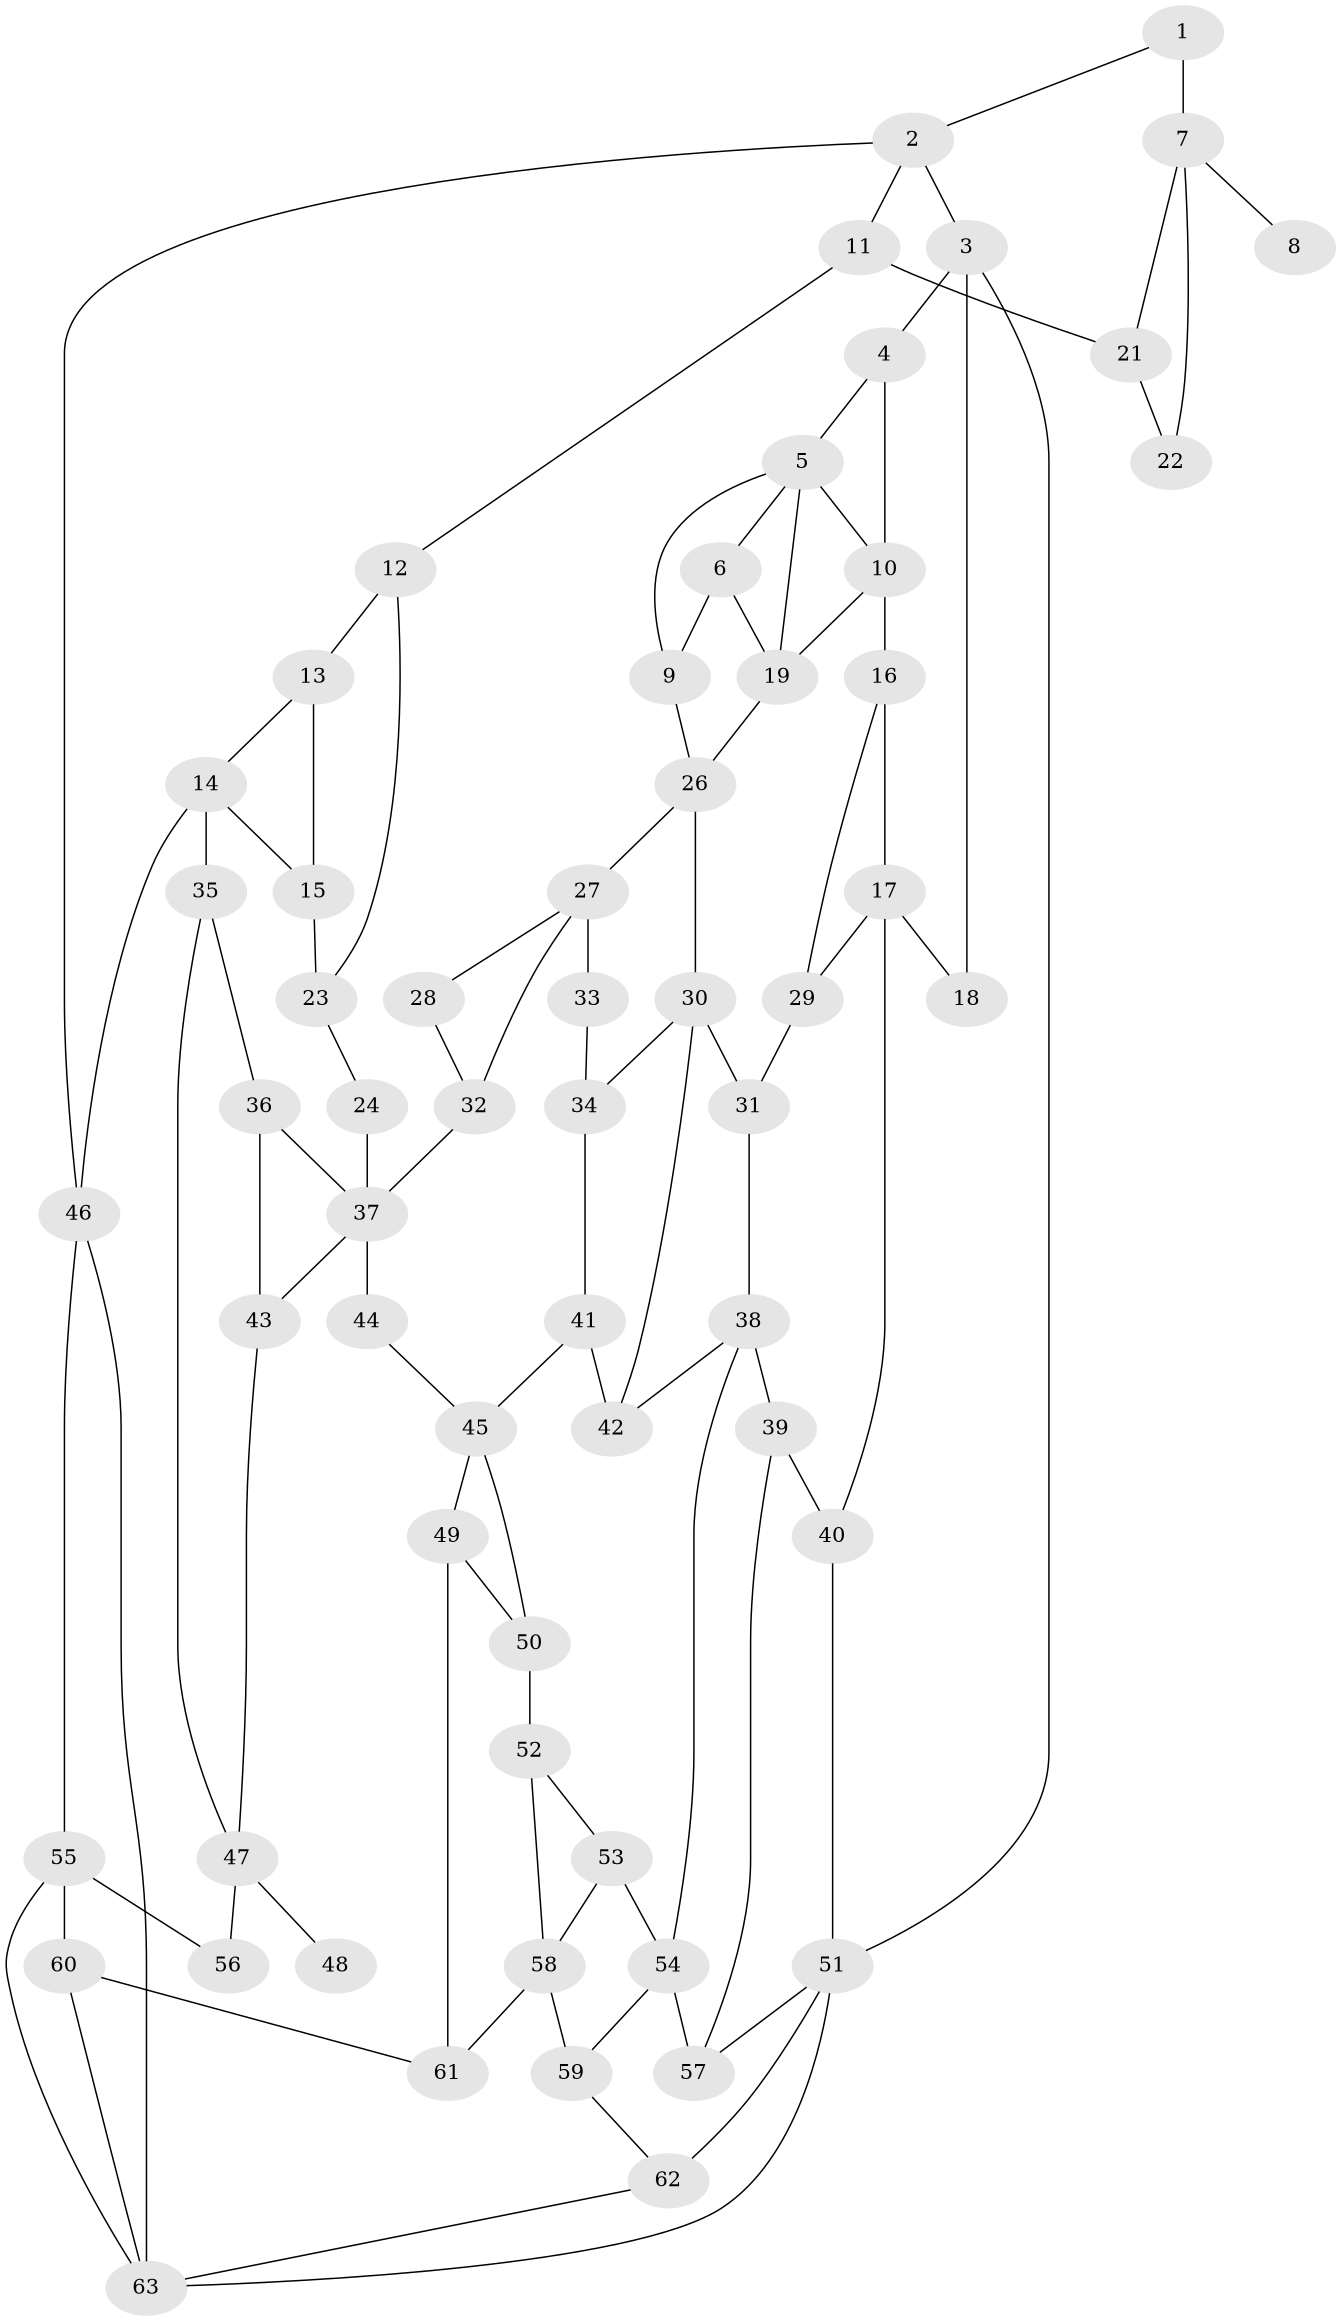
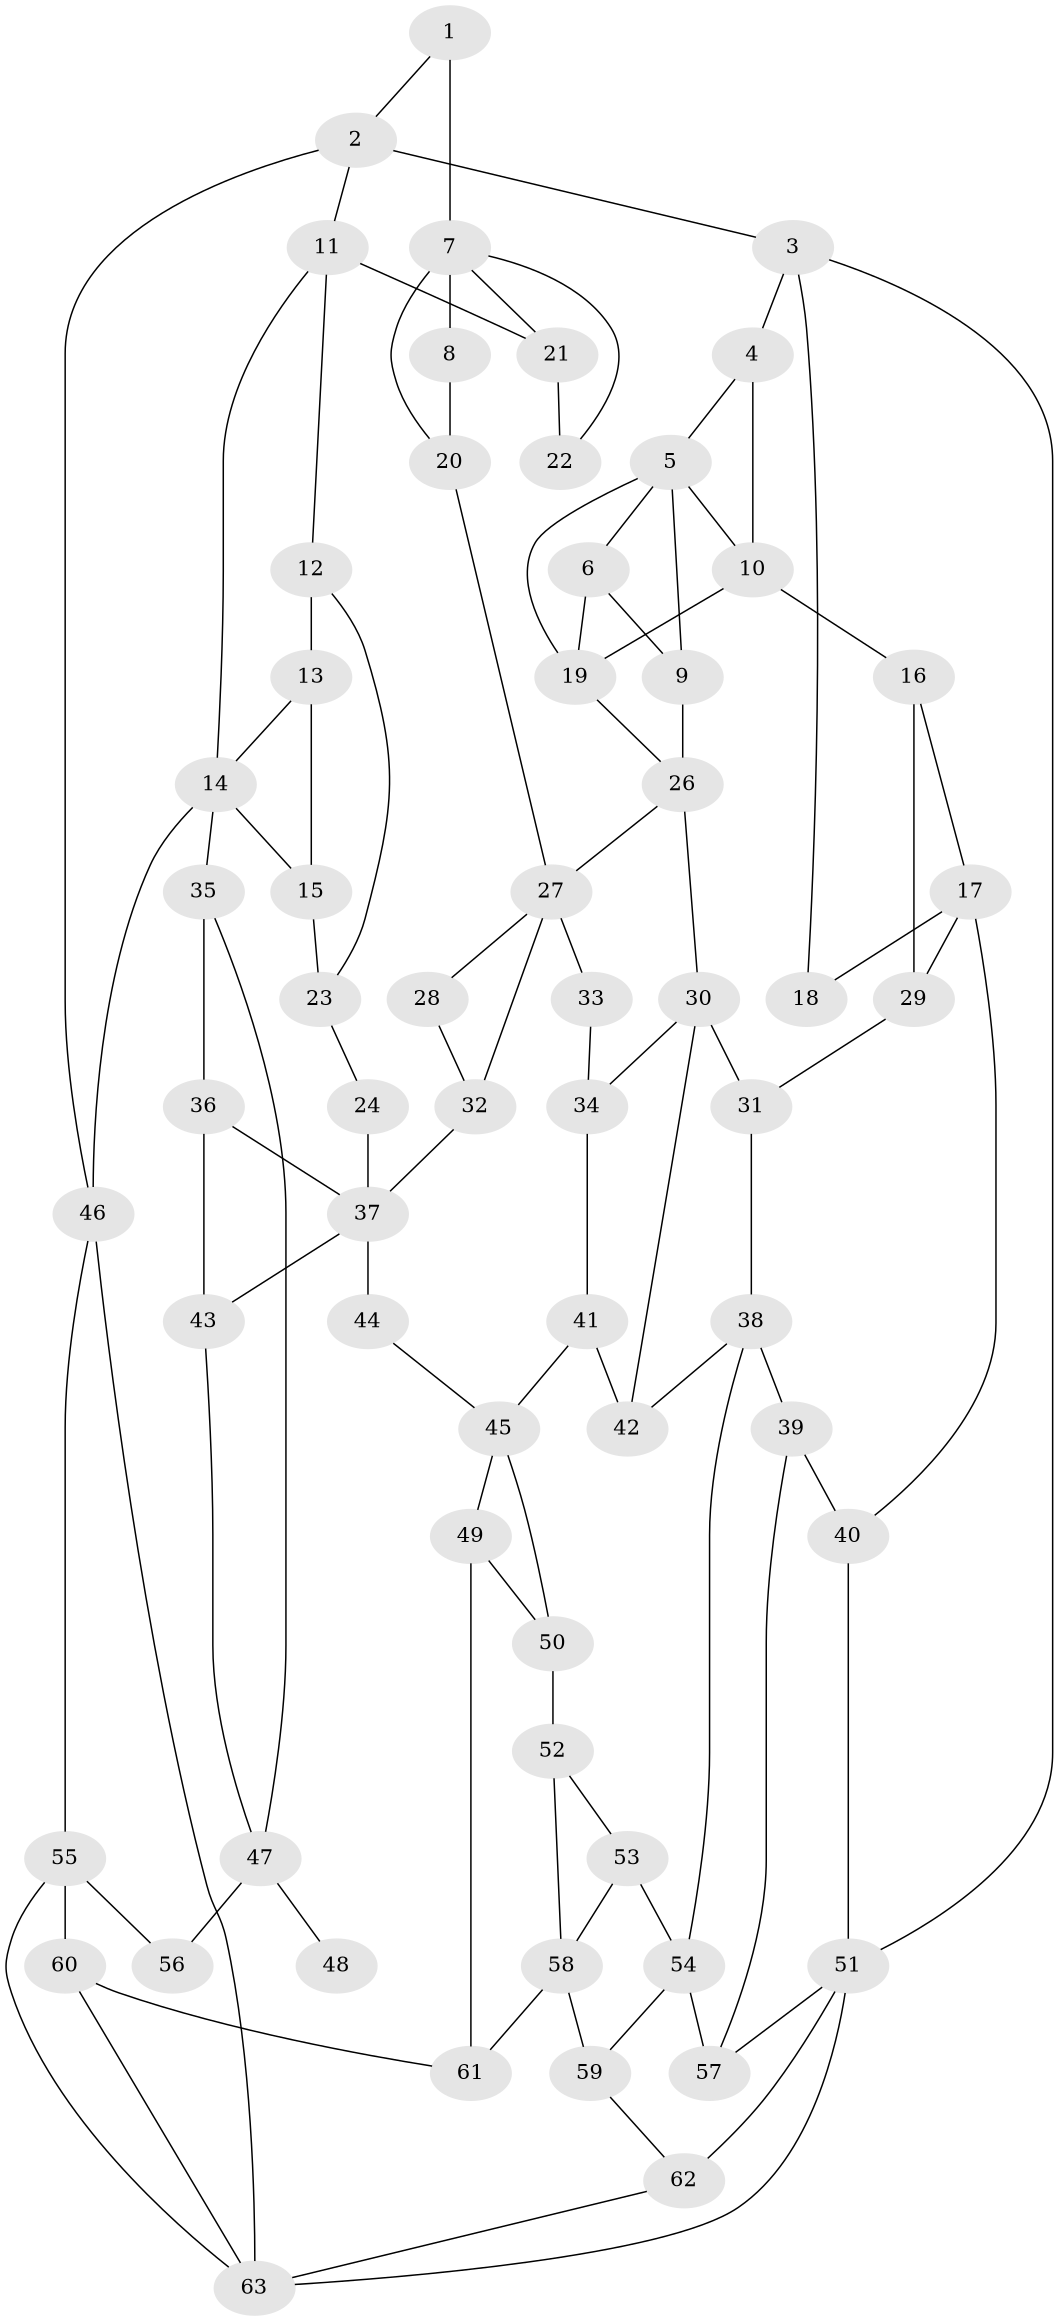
none -> (450, 462)
none -> (223, 504)
